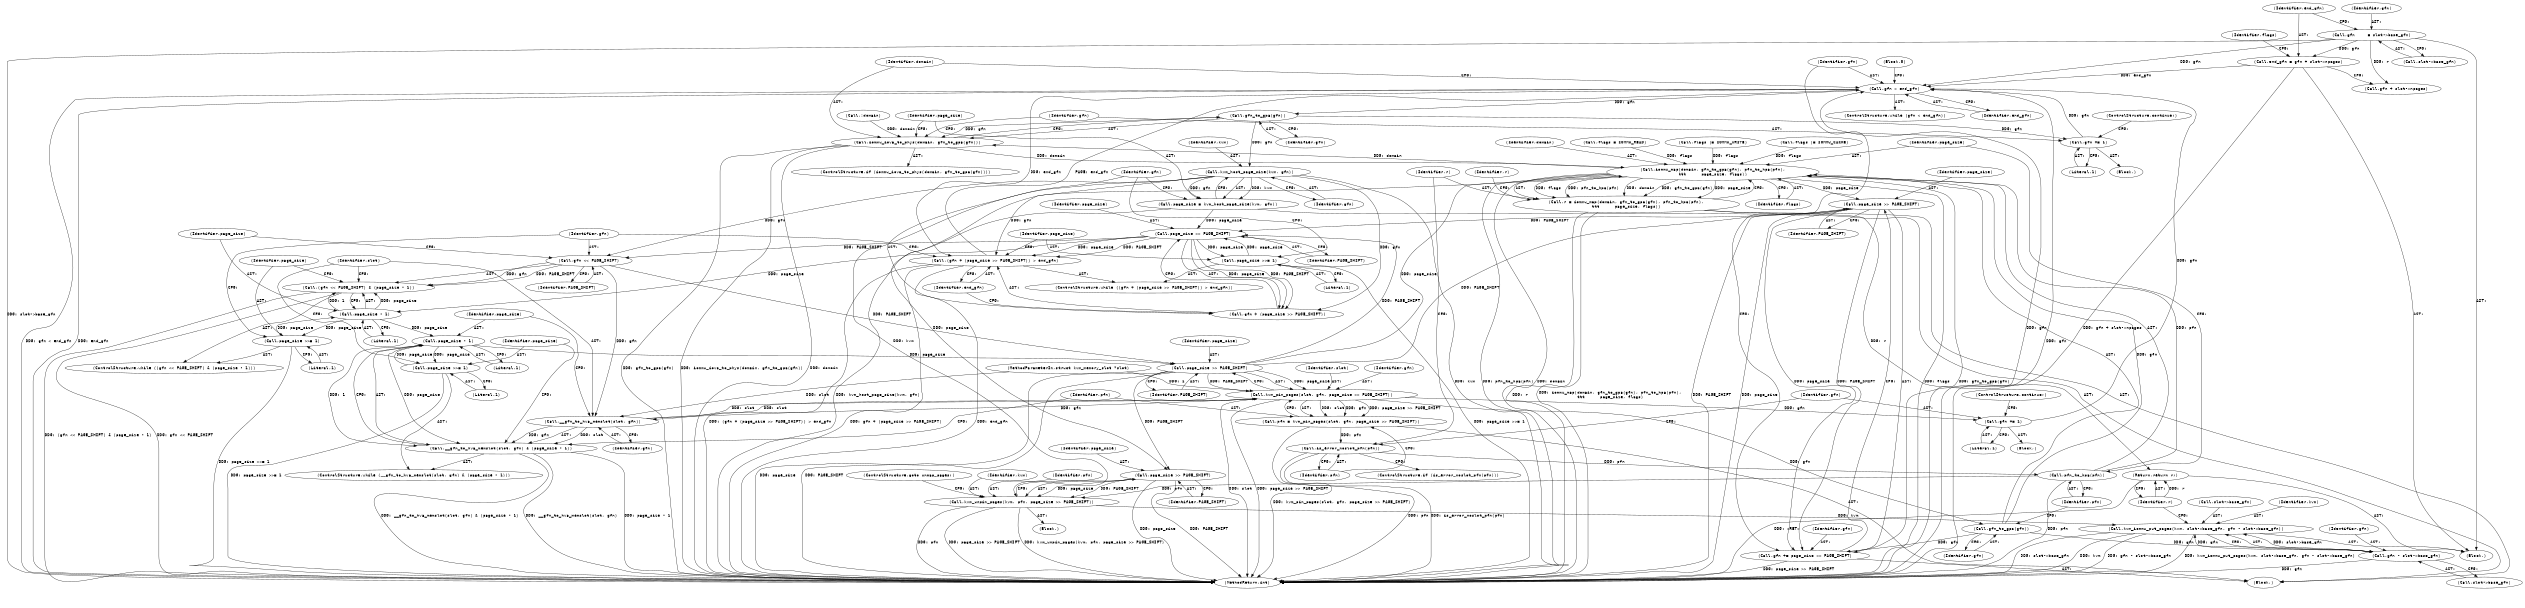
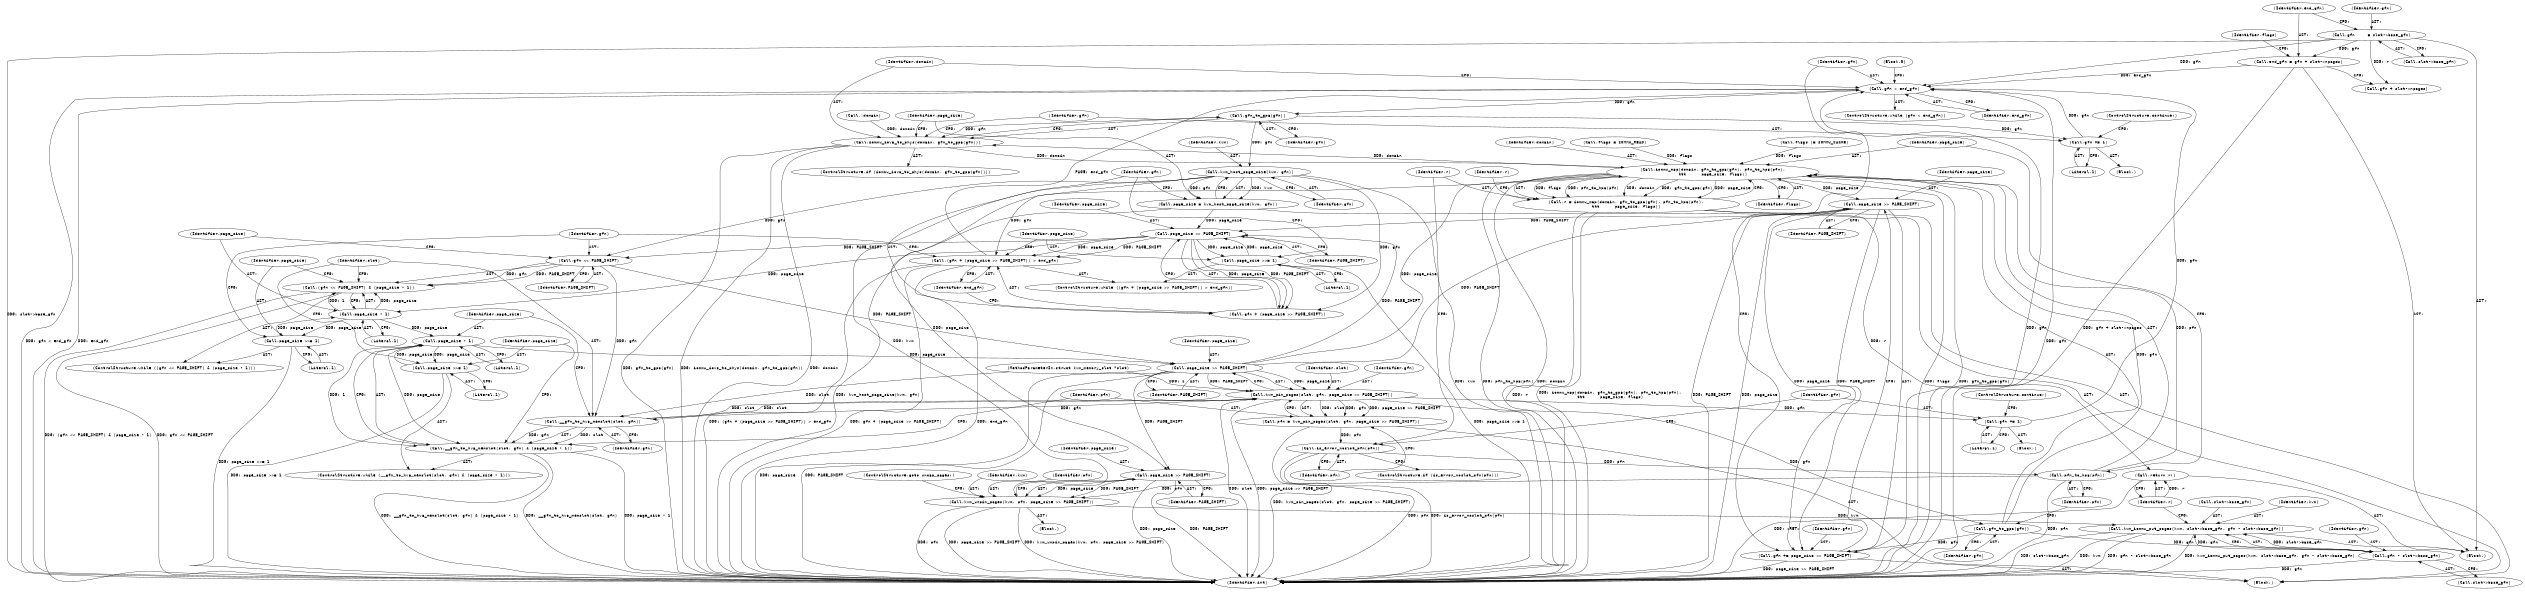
(1316, 94) -> none
(1713, 142) -> none
(2155, 475) -> (2155, 475)
(1247, 583) -> (1247, 583)
